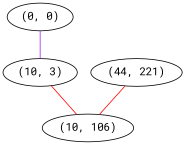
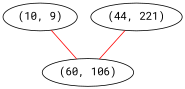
(40, 17) -> none
(40, 72) -> (40, 17)
(88, 128) -> (88, 72)
